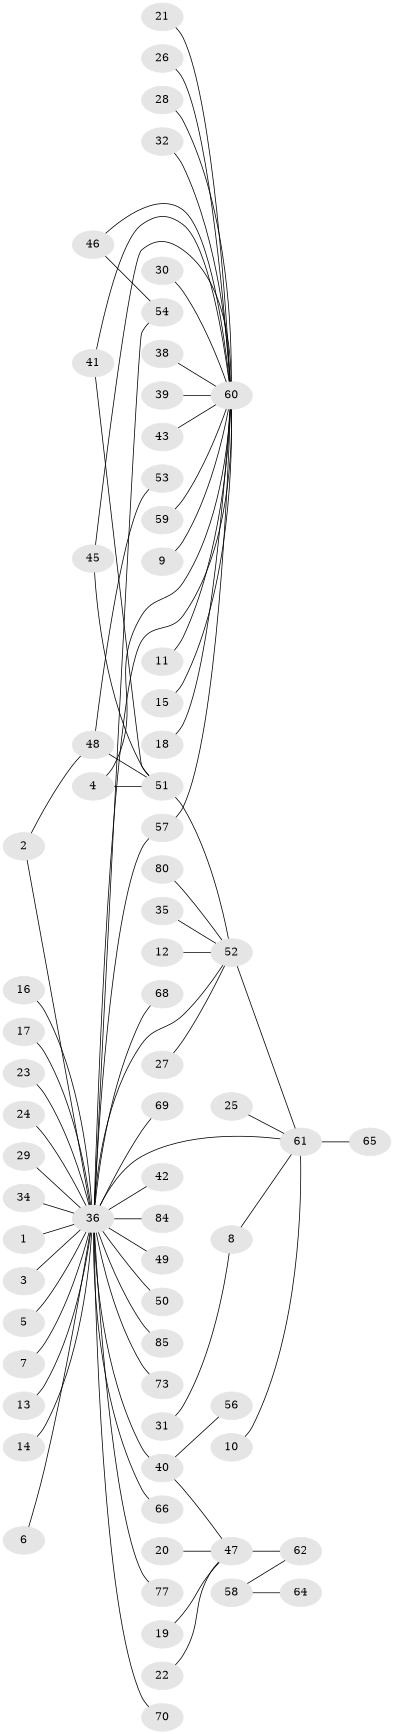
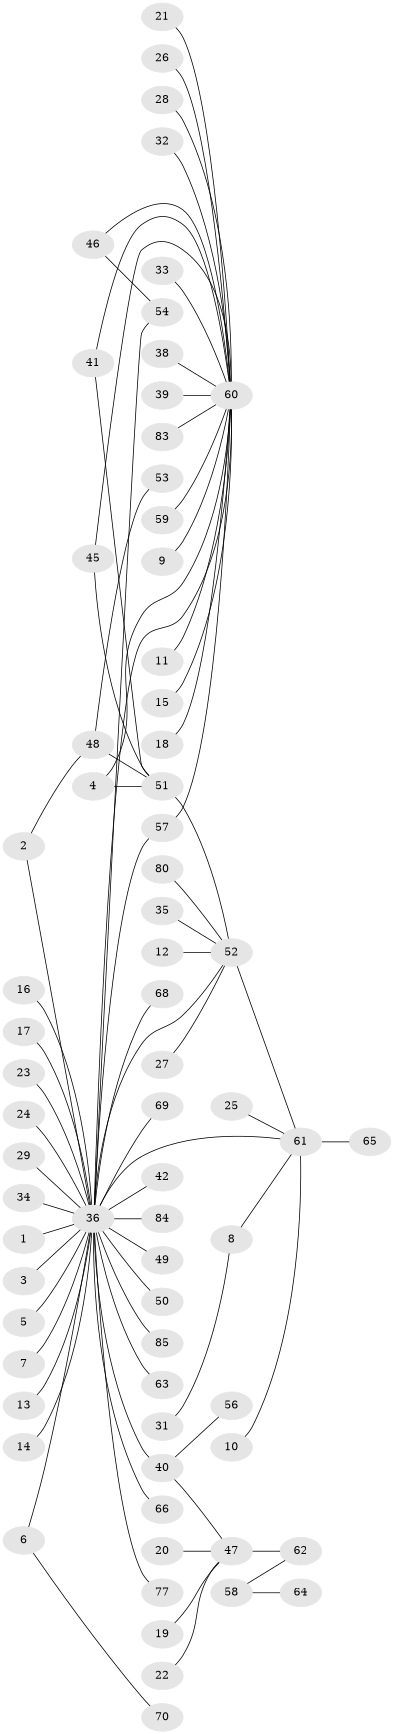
(162, 271) -> (162, 271)
(162, 437) -> (162, 437)
(162, 1385) -> (162, 1385)
(105, 1473) -> (90, 1631)
